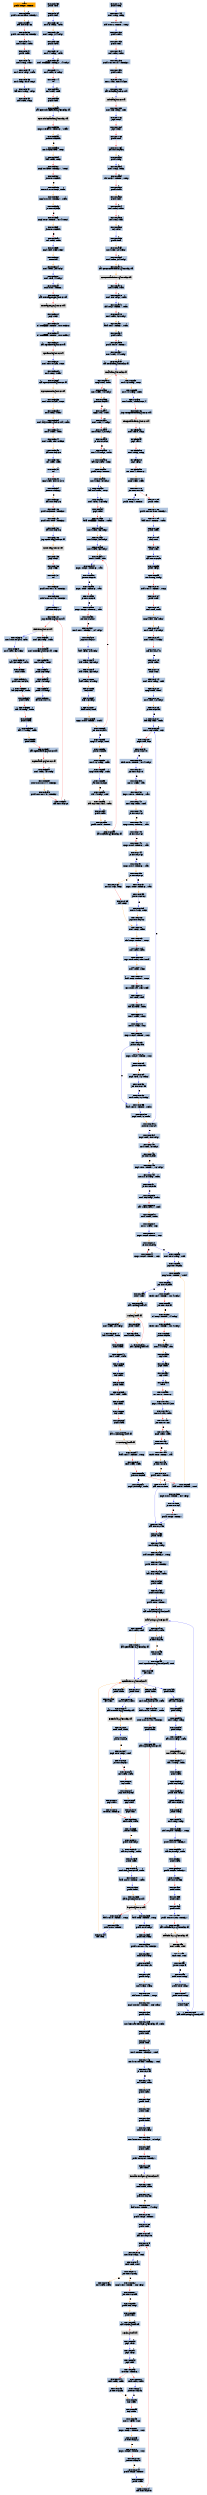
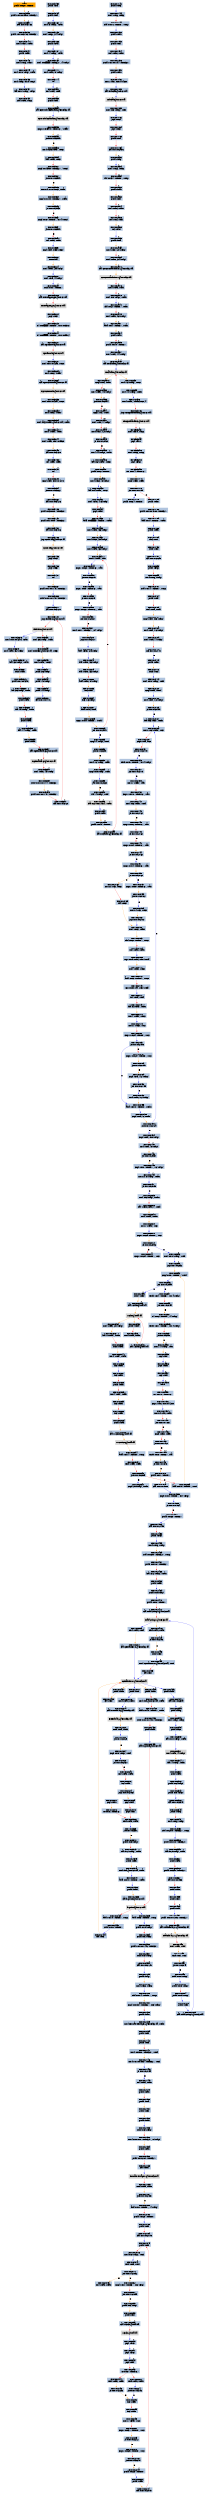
(155, 1504) -> (167, 1490)
(151, 1714) -> (163, 1714)
